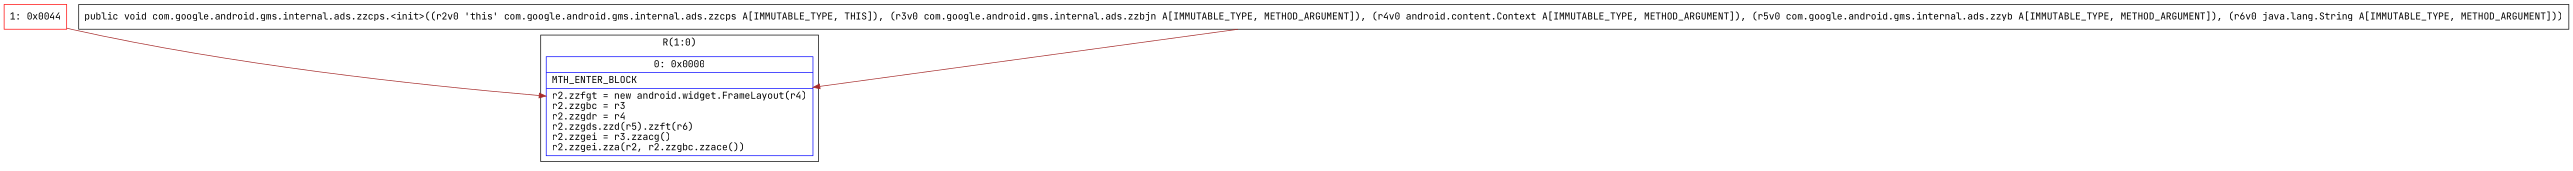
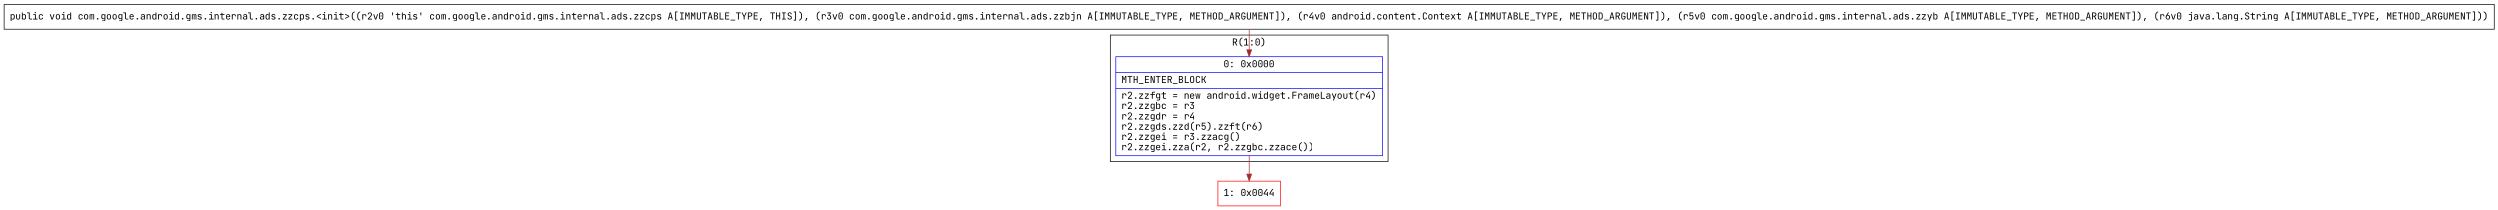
(302, 69) -> (1249, 166)
